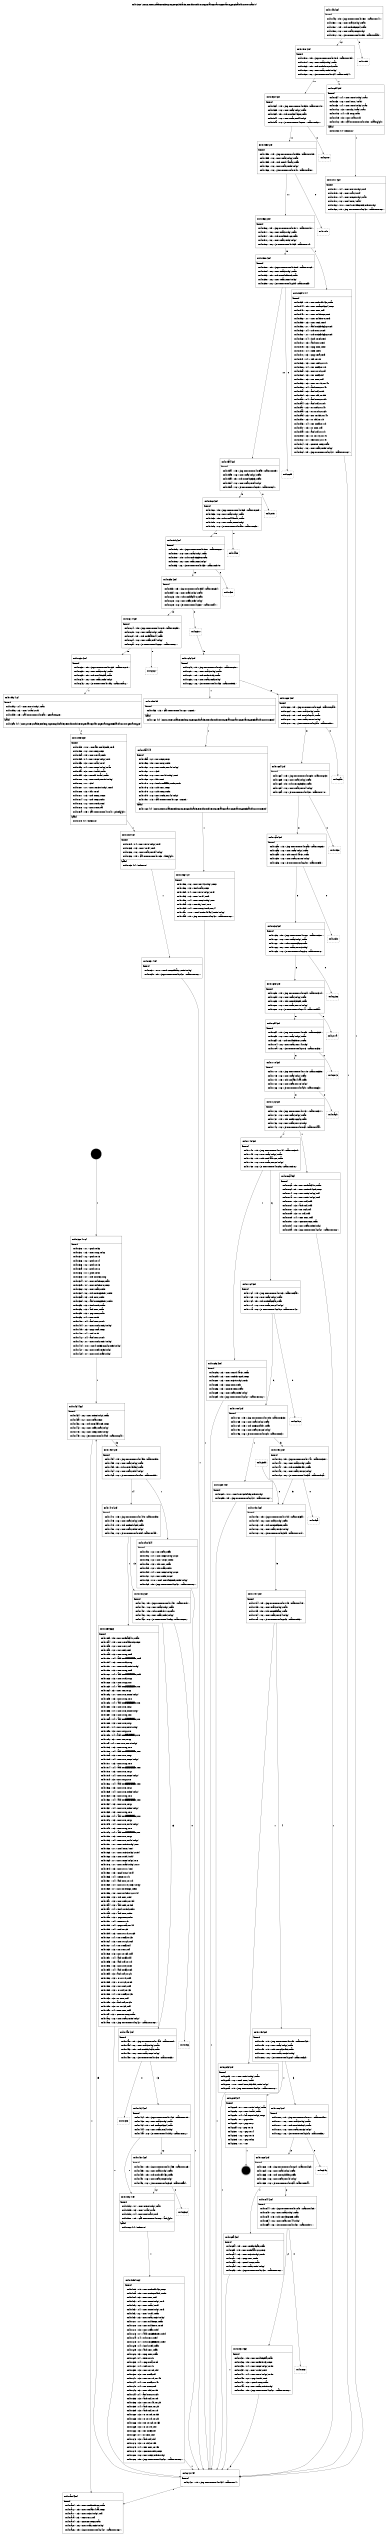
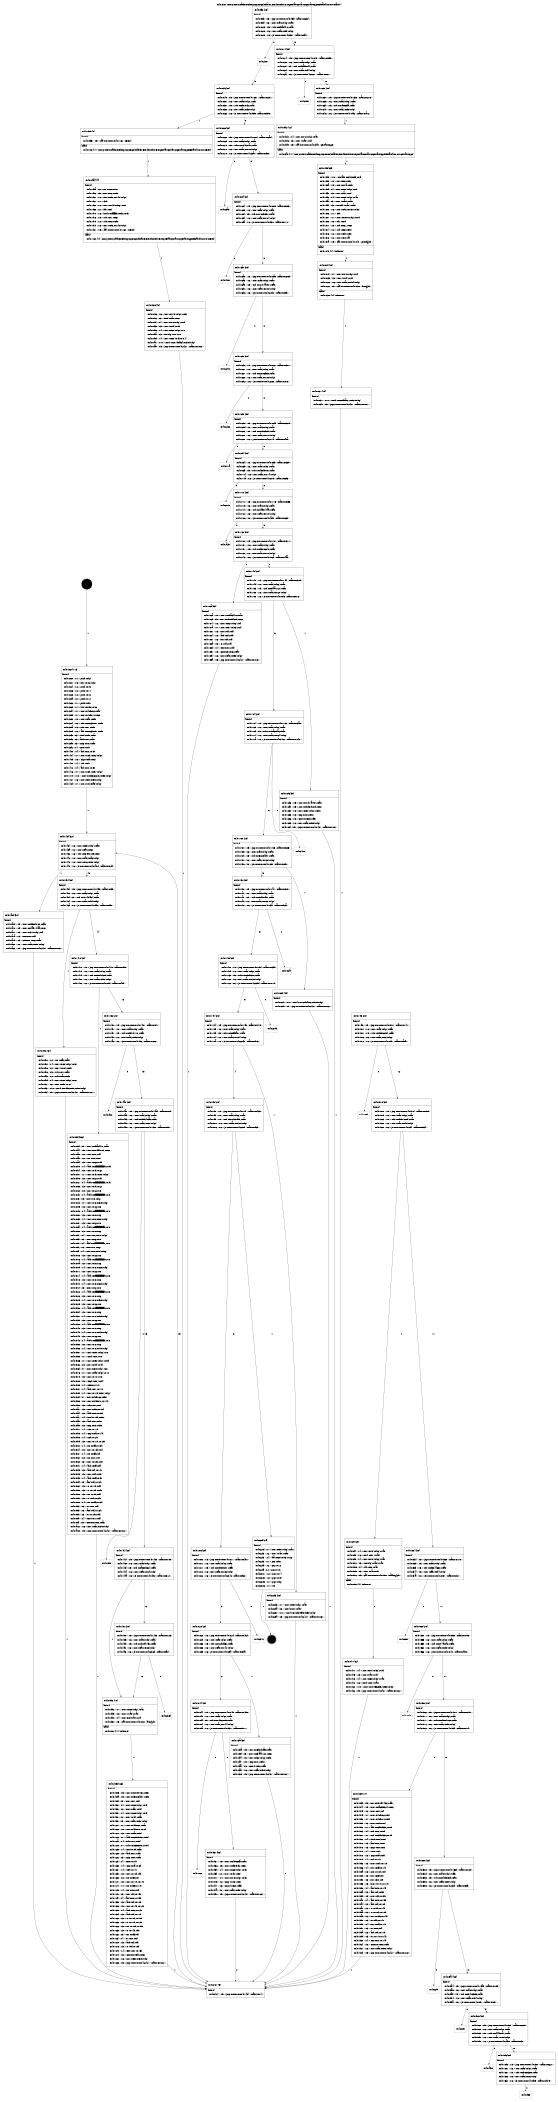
(193, 572) -> none
(274, 1483) -> (262, 1006)
(154, 2495) -> (34, 1536)
